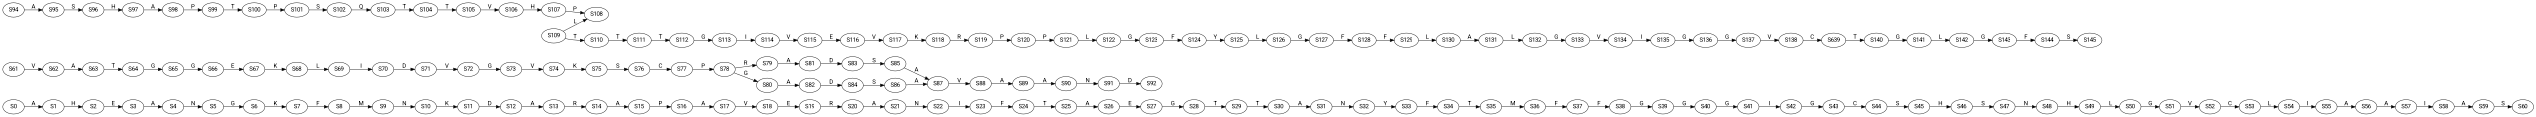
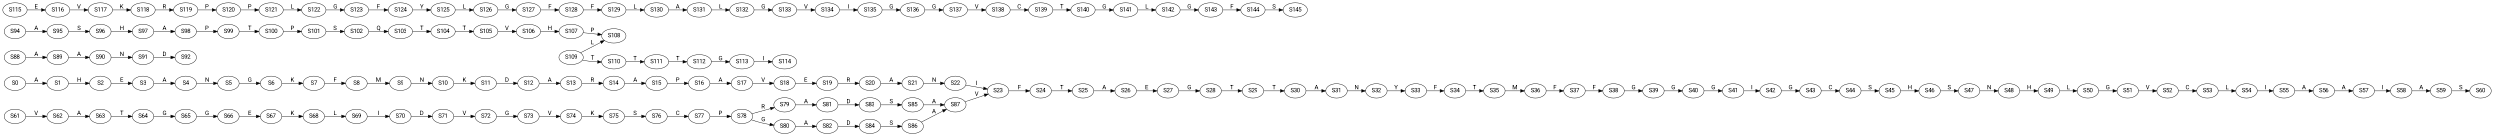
(786, 40) -> none
(1834, 40) -> (1041, 10)
(957, 84) -> (975, 99)
